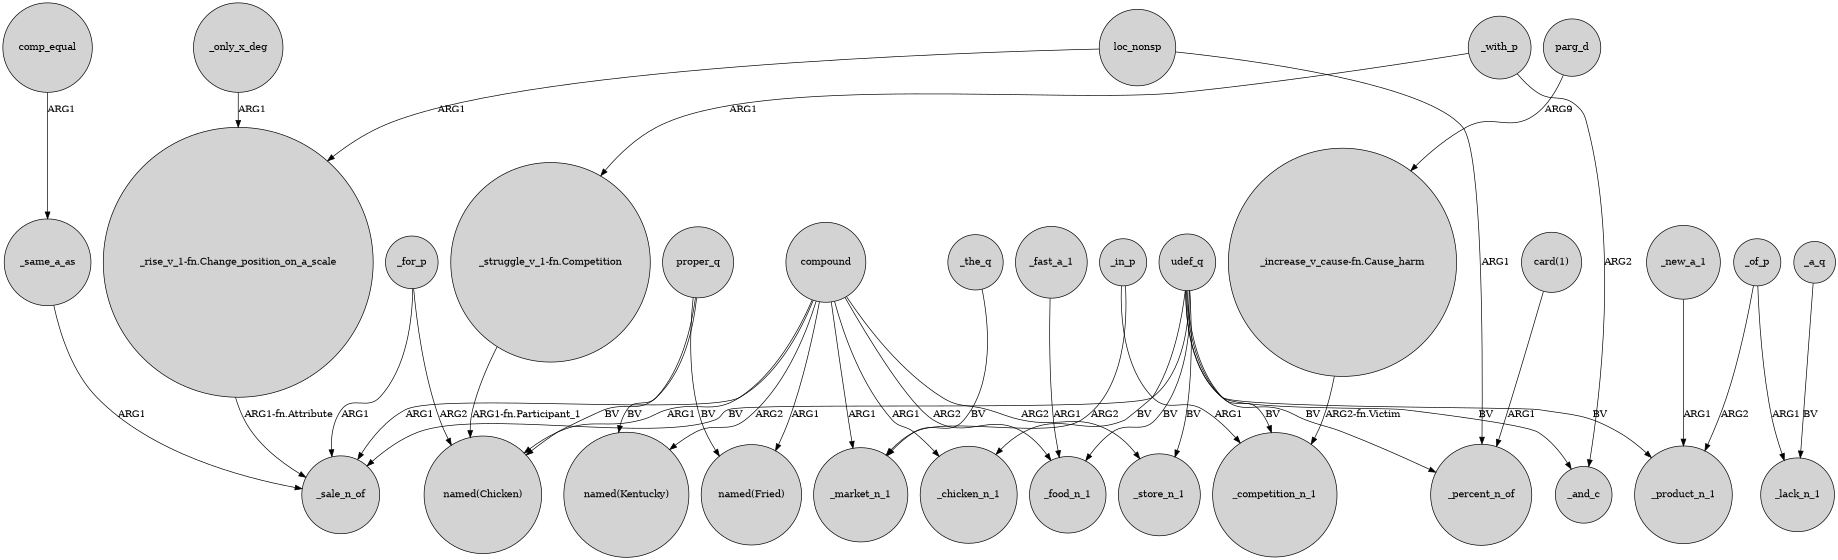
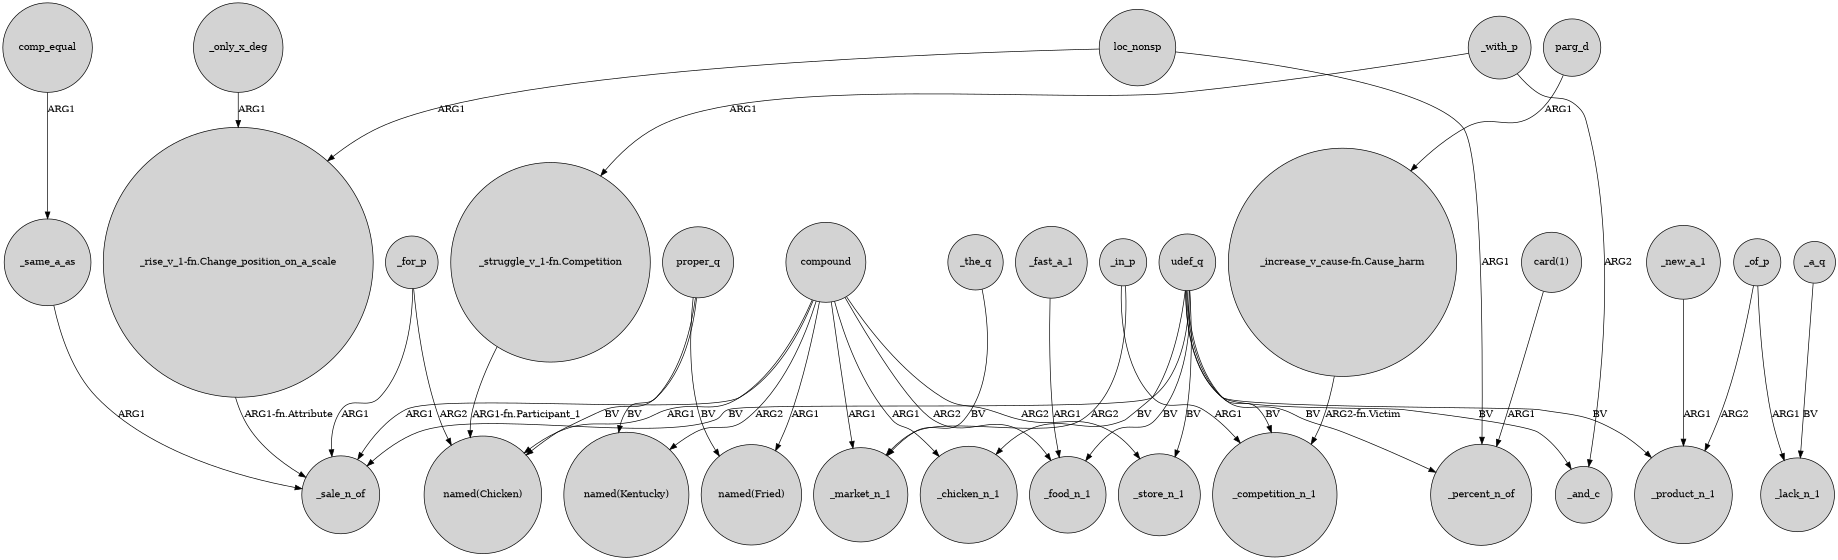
(1559, 110) -> (1559, 110)
